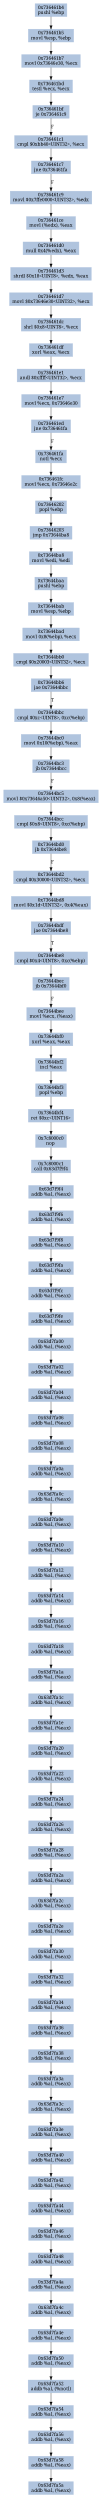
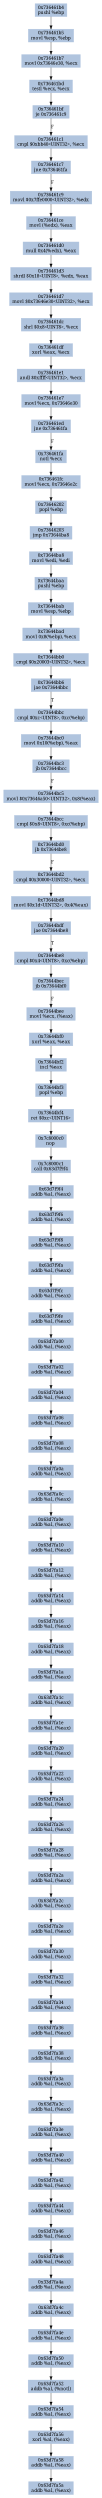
none -> (51, 1635)
(51, 2437) -> (51, 2437)
